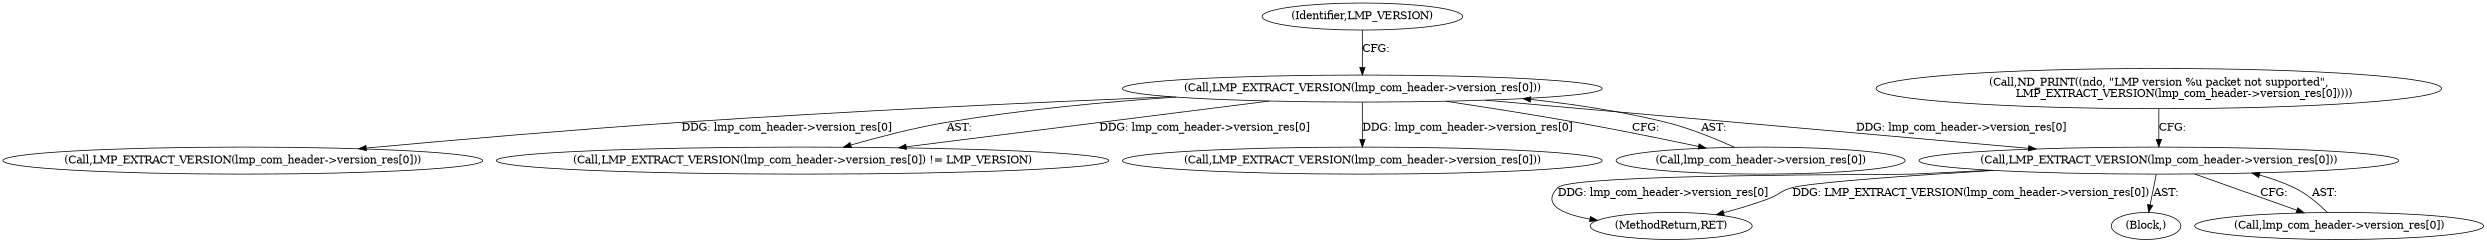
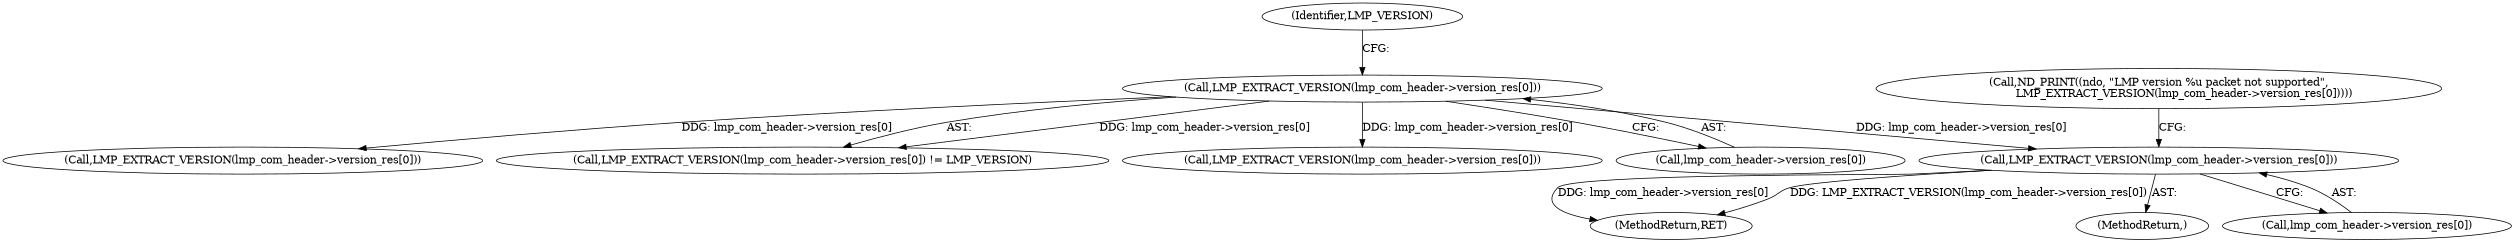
(2146, 226) -> (2142, 226)
